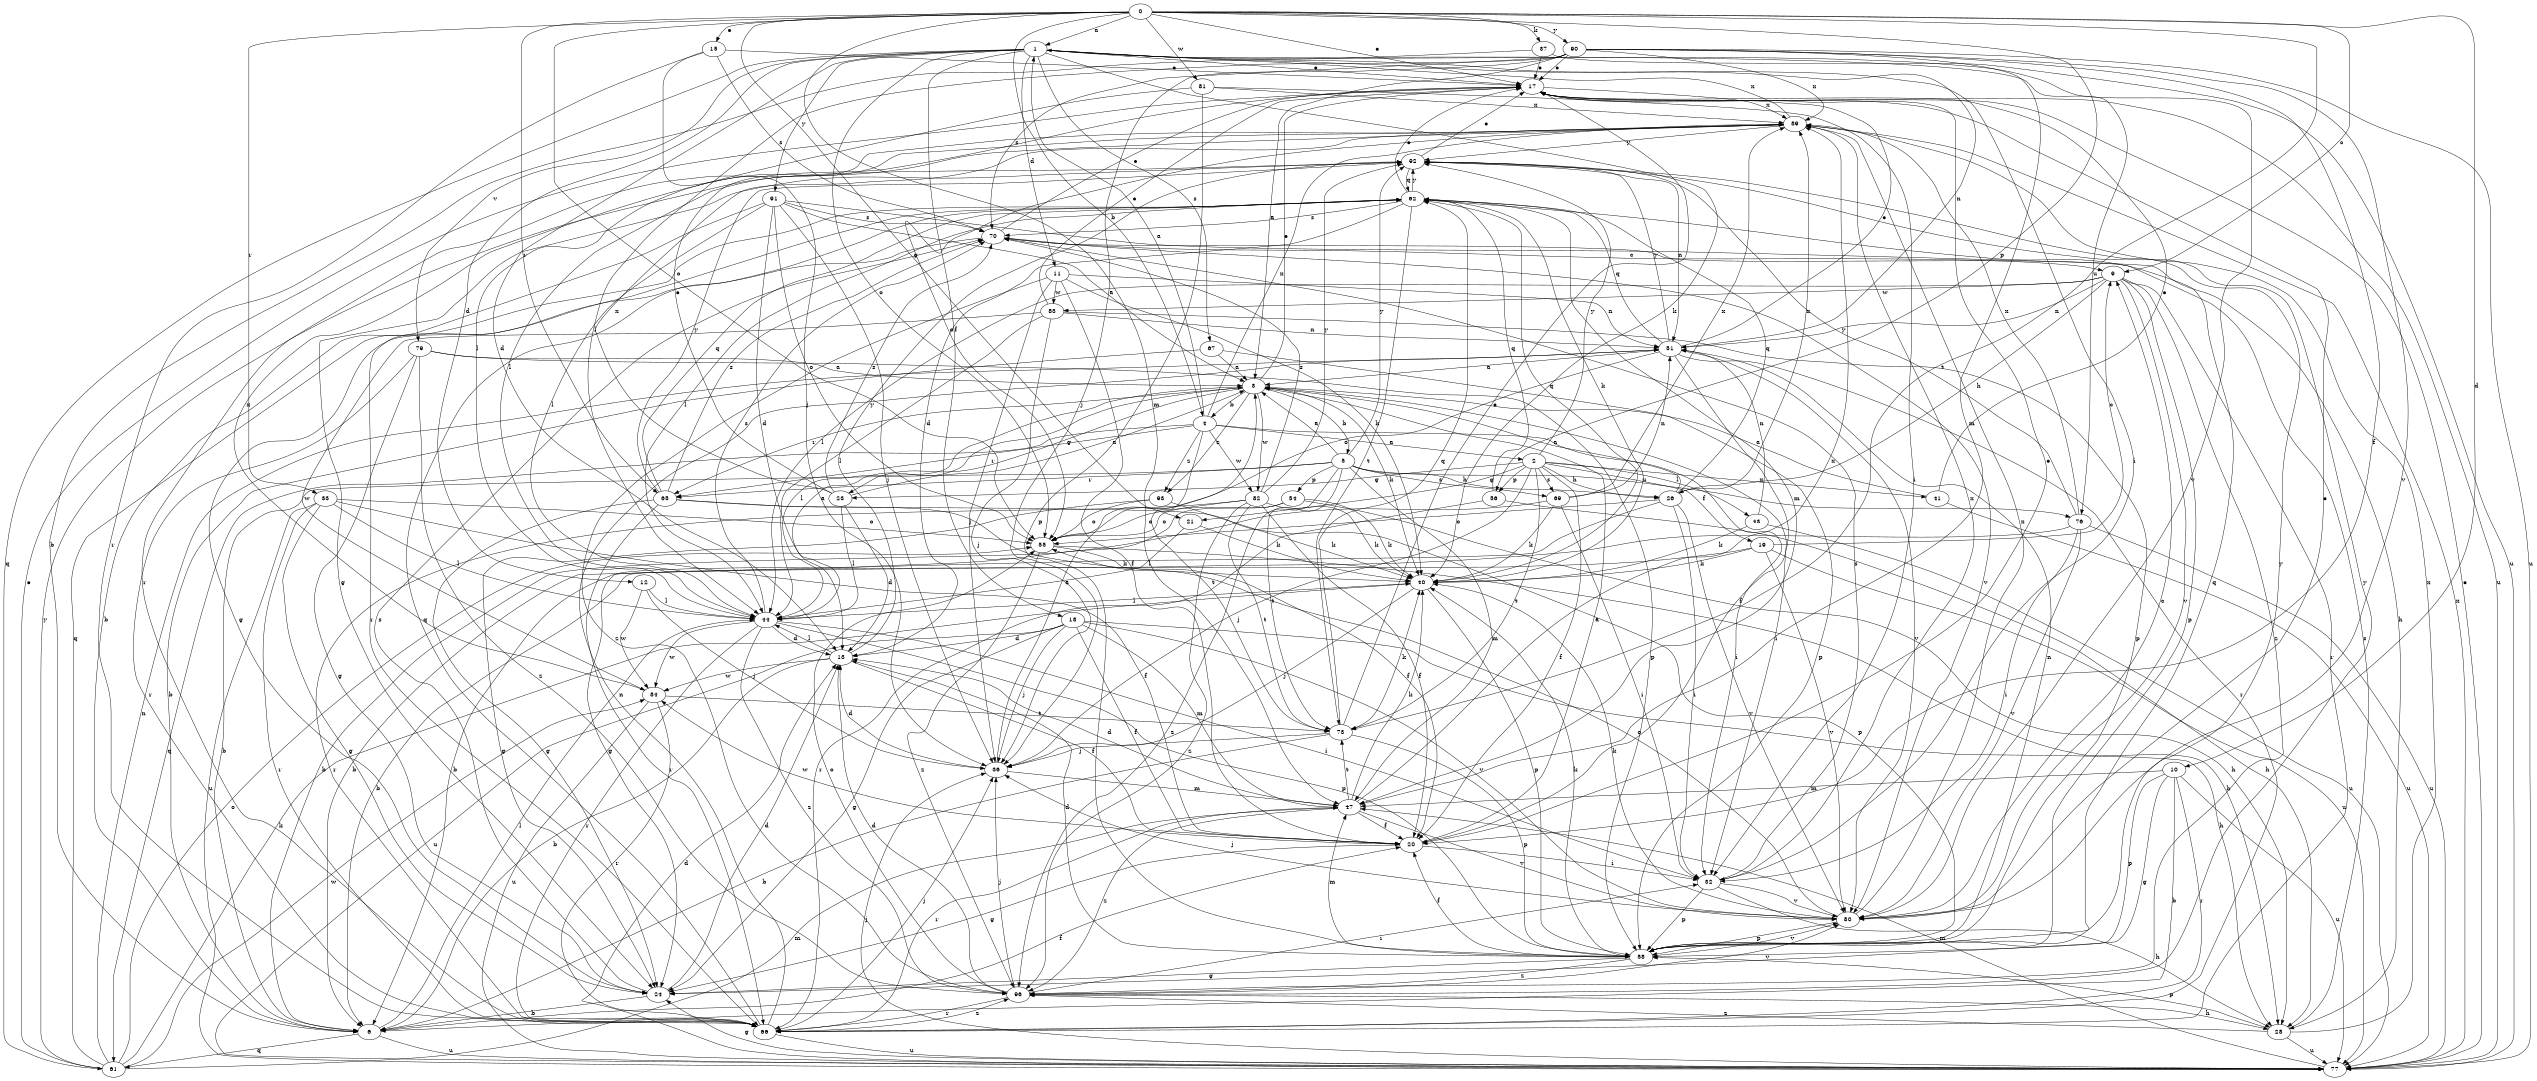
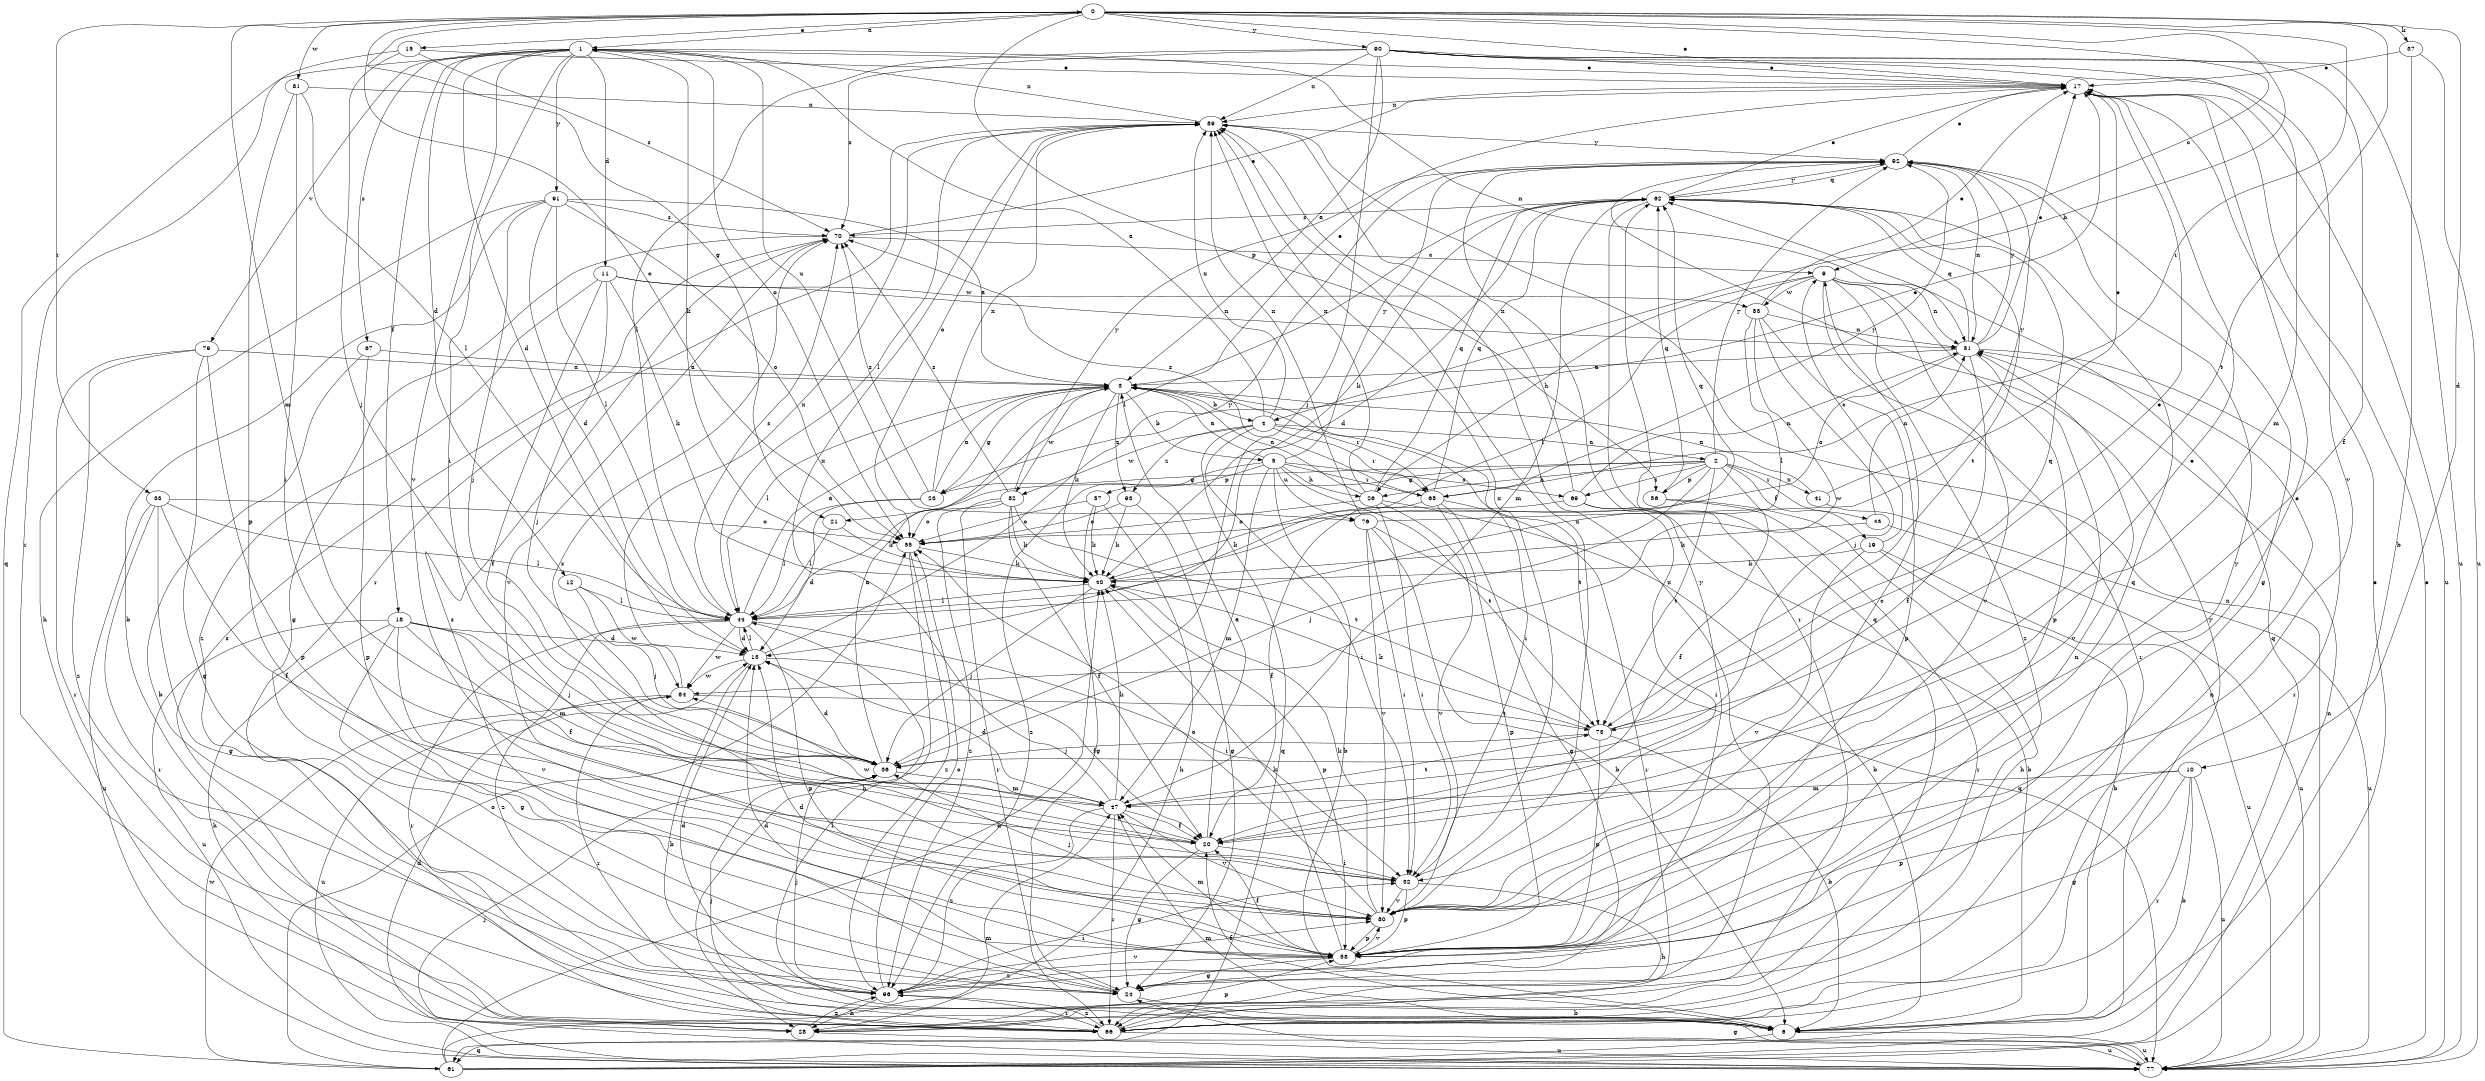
(1039, 222) -> (263, 304)
(1678, 480) -> (1769, 480)
(1293, 499) -> (1098, 499)
(2432, 789) -> (2020, 789)
